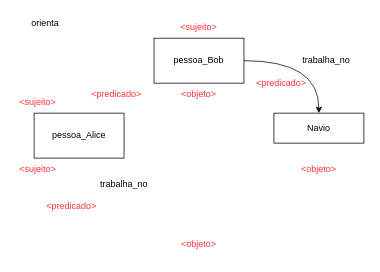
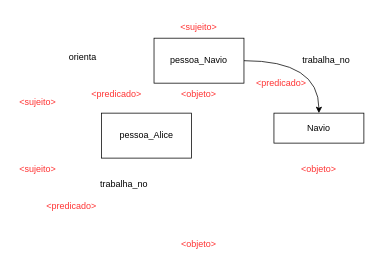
(45, 23) -> (83, 57)
(199, 60) -> (199, 60)
(79, 135) -> (147, 135)
